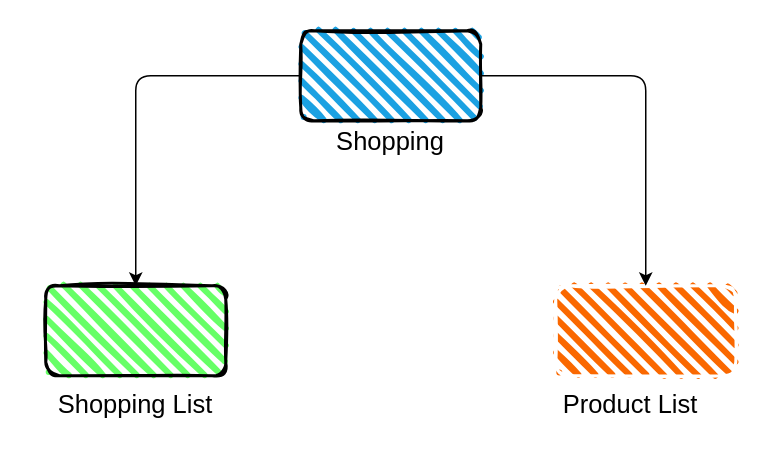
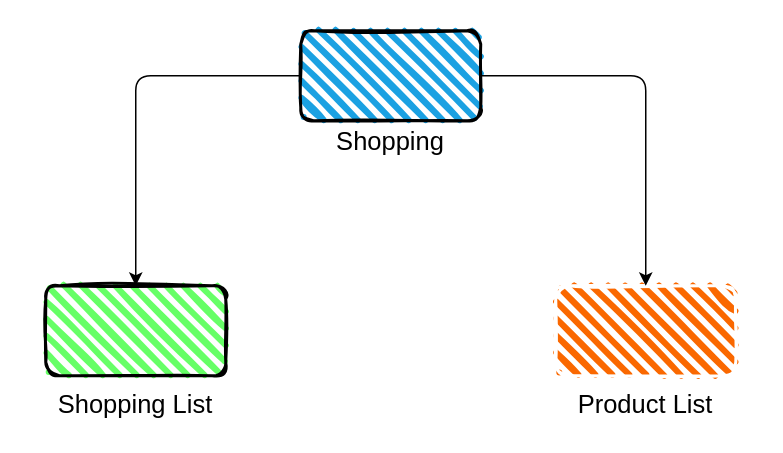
(631, 406) -> (646, 406)
